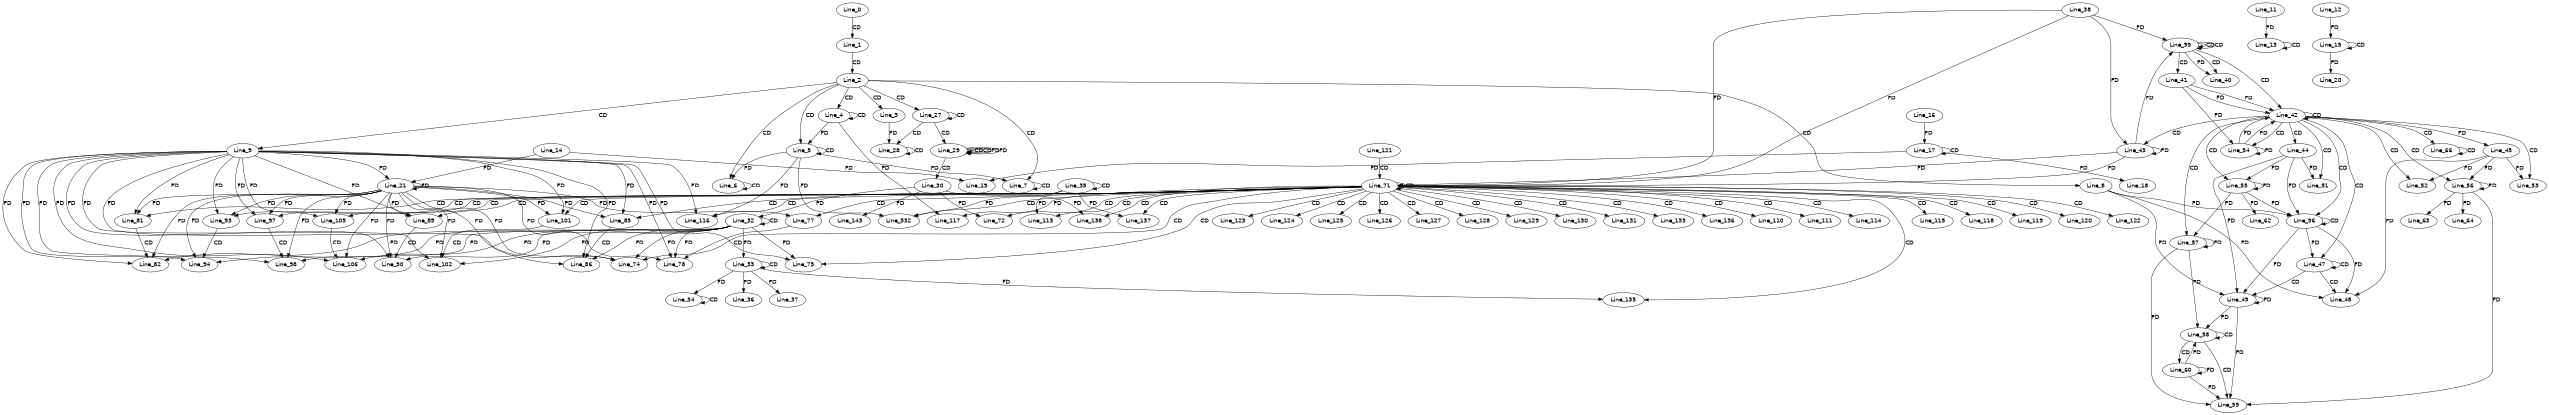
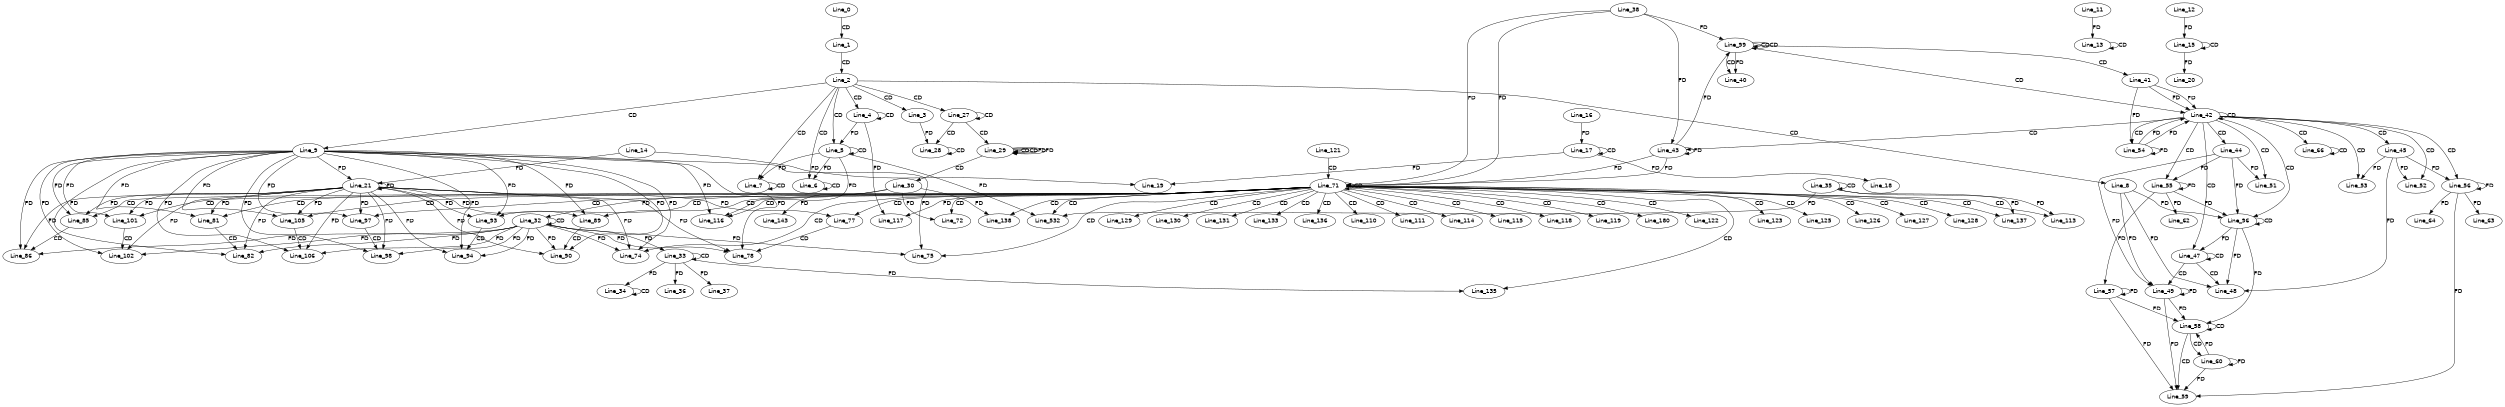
(2462, 133) -> (2383, 133)
(2197, 150) -> none
(1282, 221) -> none
(2079, 221) -> (1657, 221)
(2272, 259) -> (2253, 285)
